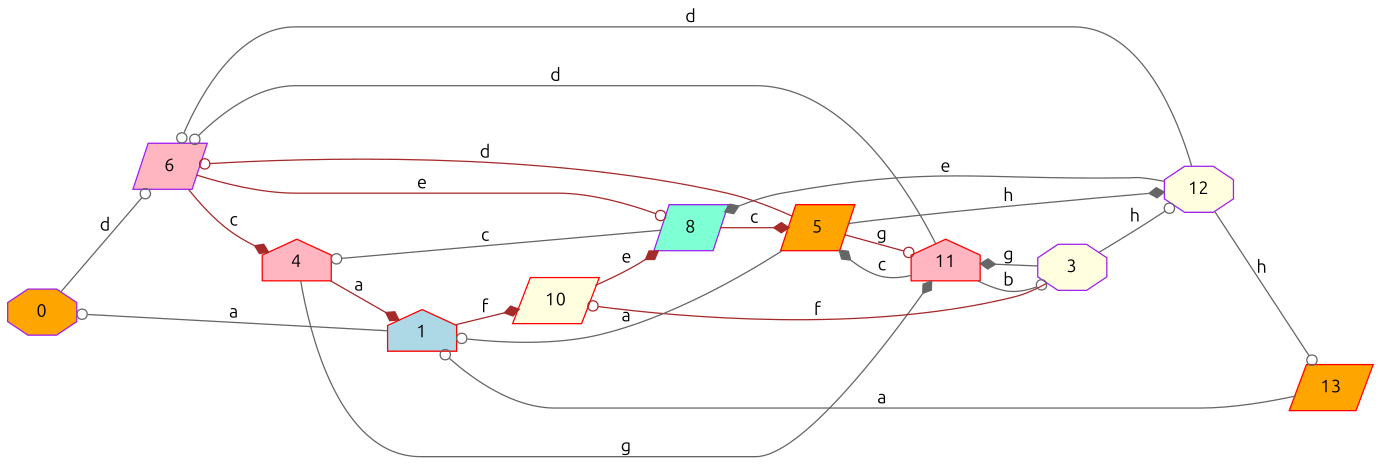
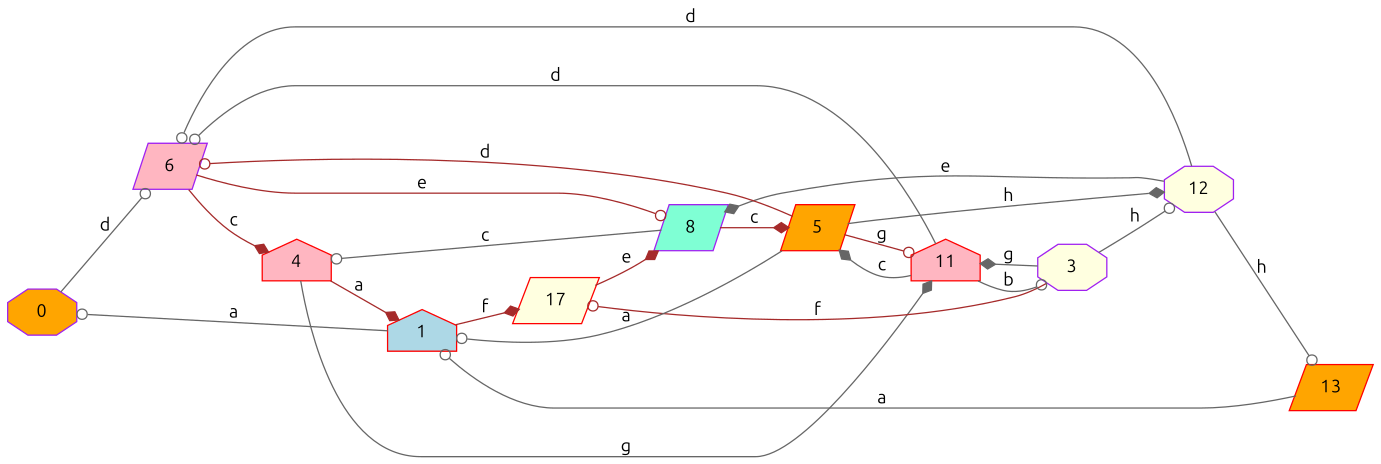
(556, 301) -> (556, 301)
